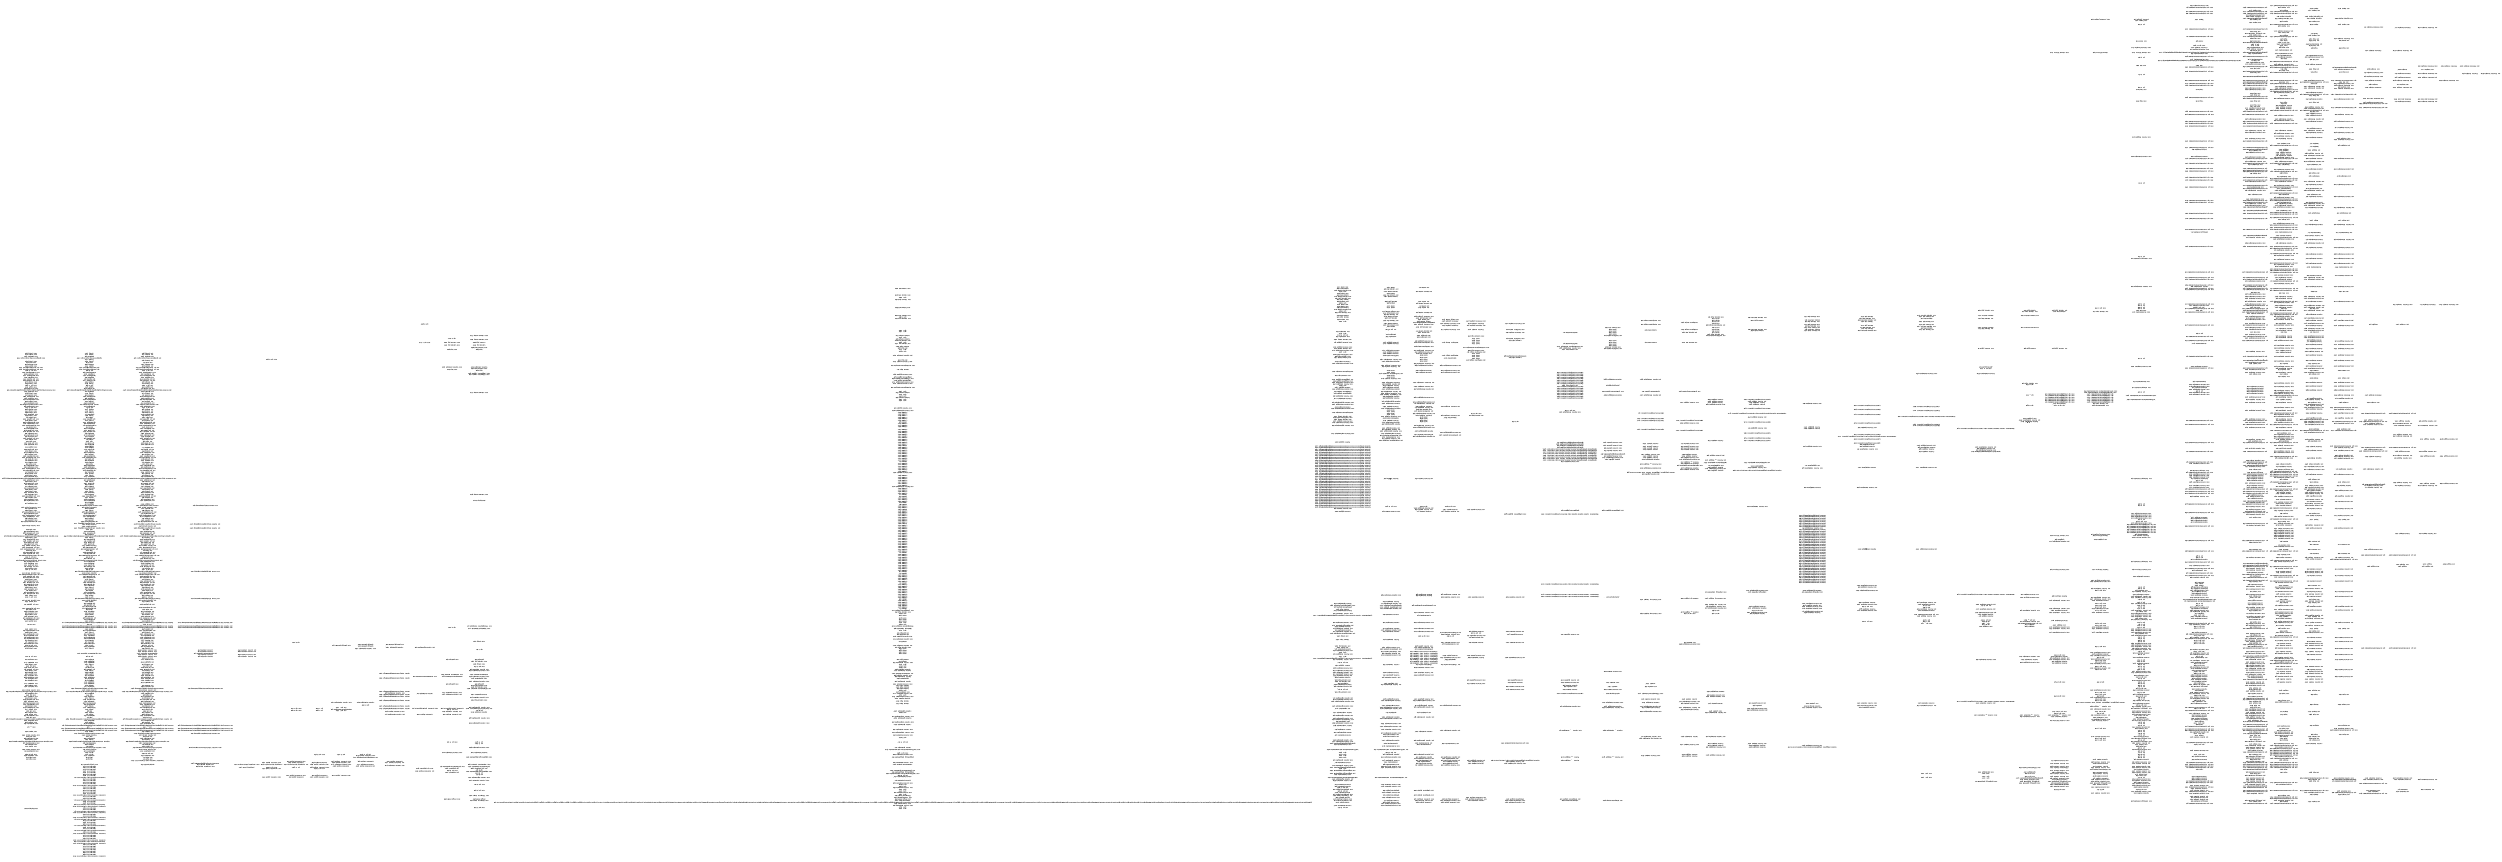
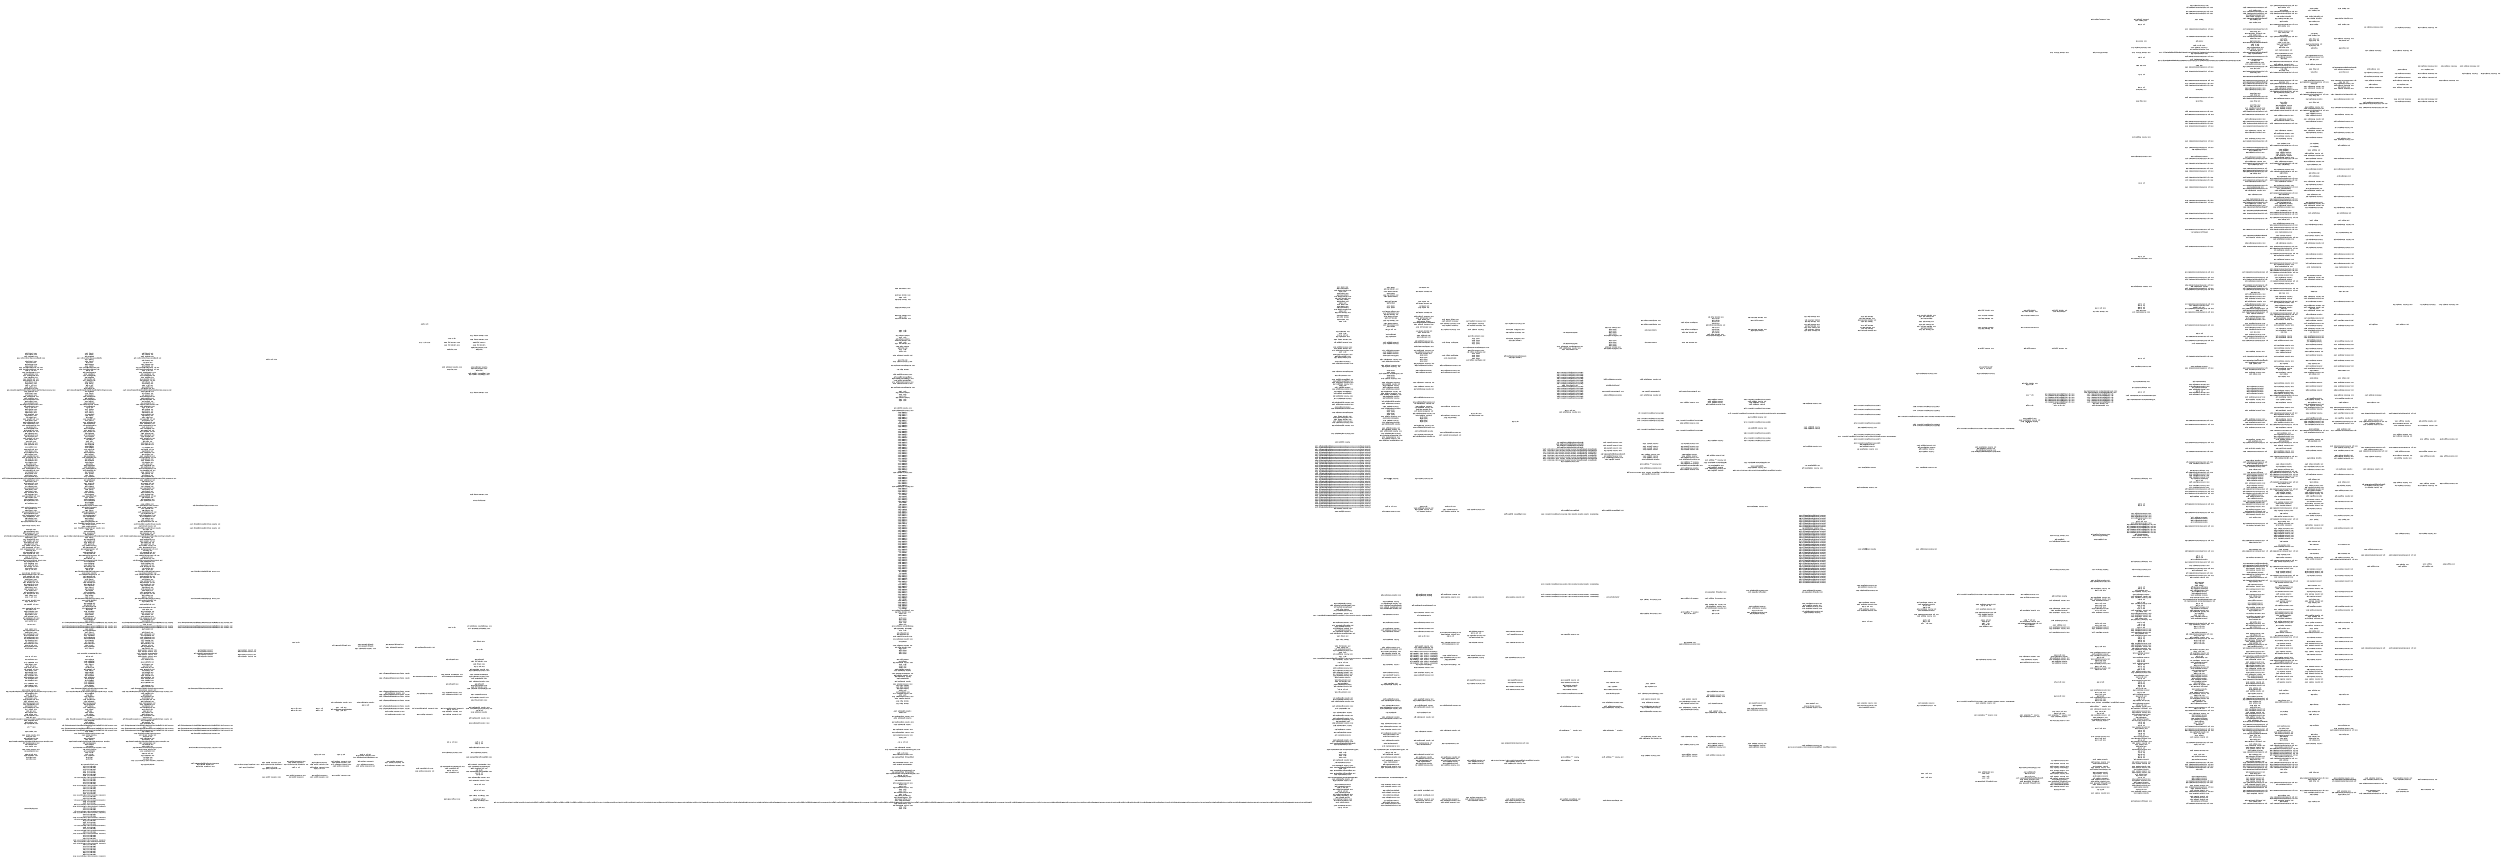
(147, 631) -> none
